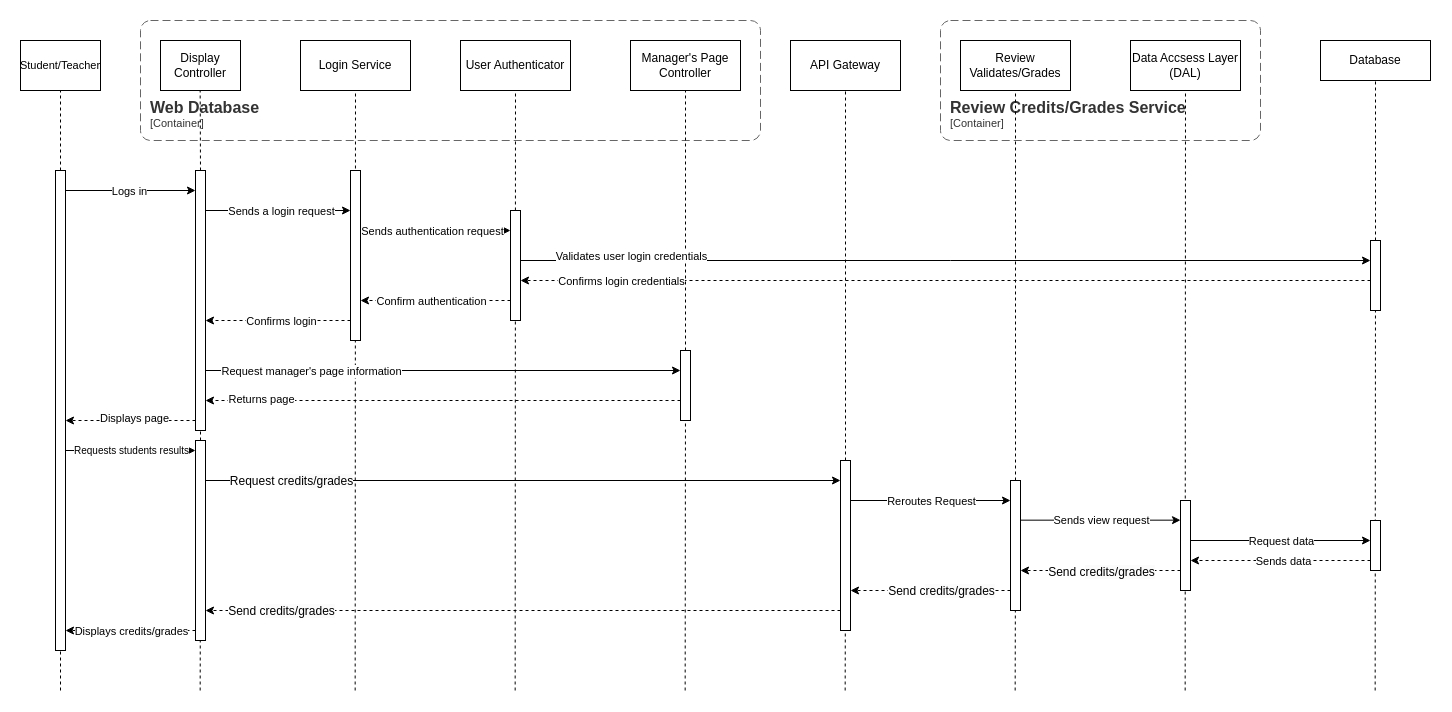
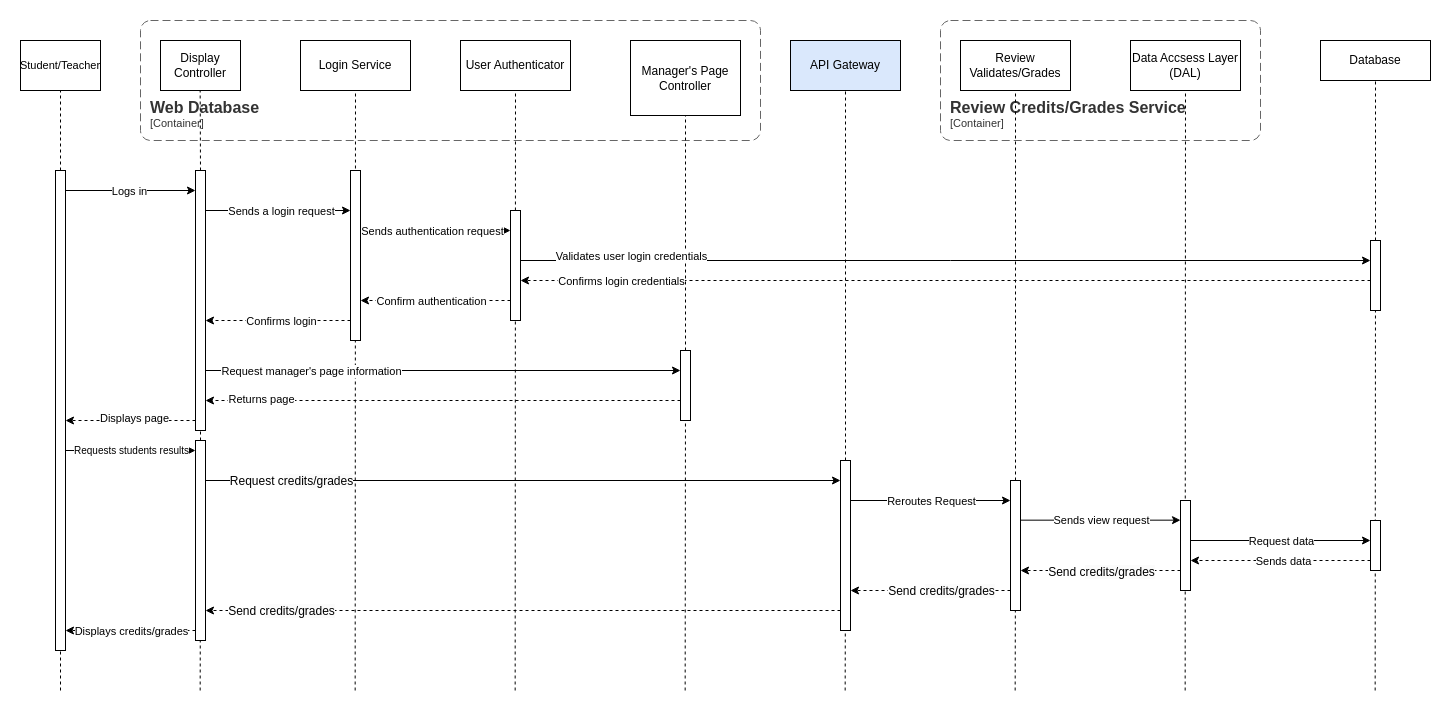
(686, 66) -> (686, 78)
(846, 66) -> (846, 66)
